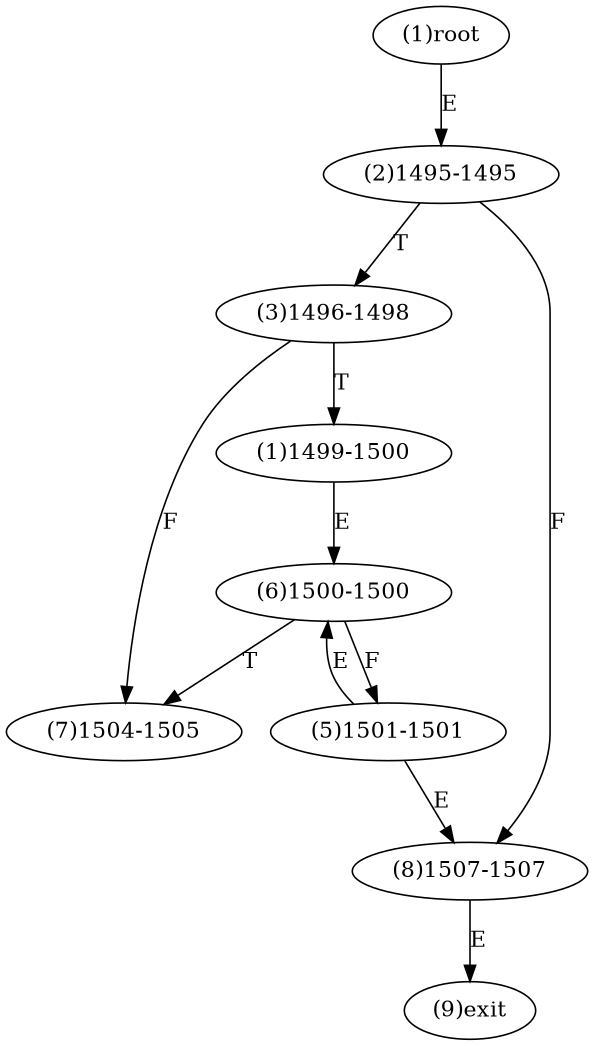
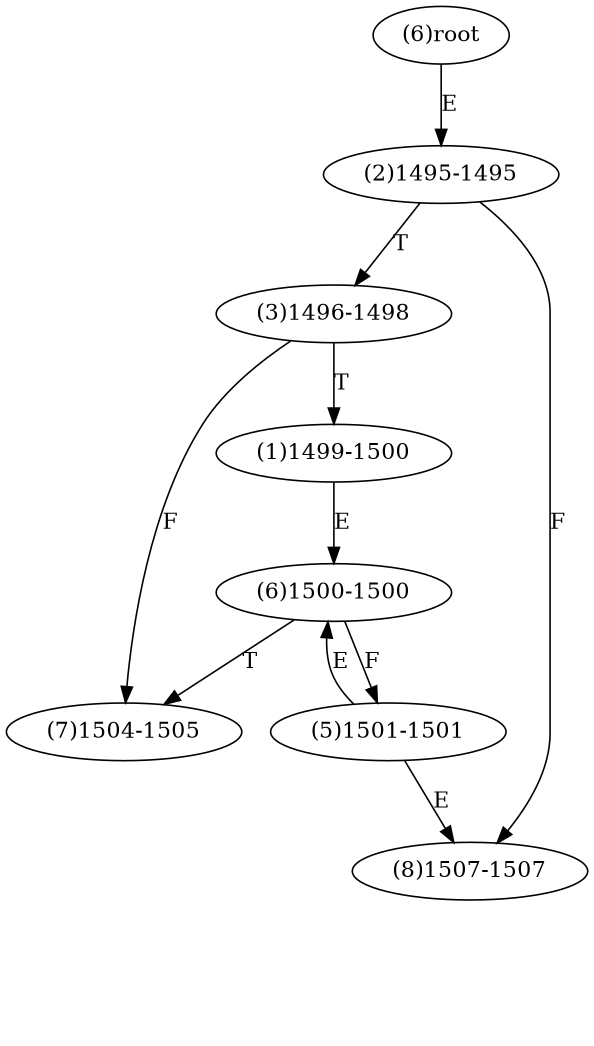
(441, 35) -> (441, 35)
(470, 1010) -> none
